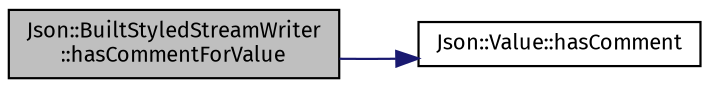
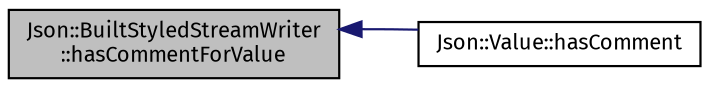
(368, 59) -> (390, 29)
